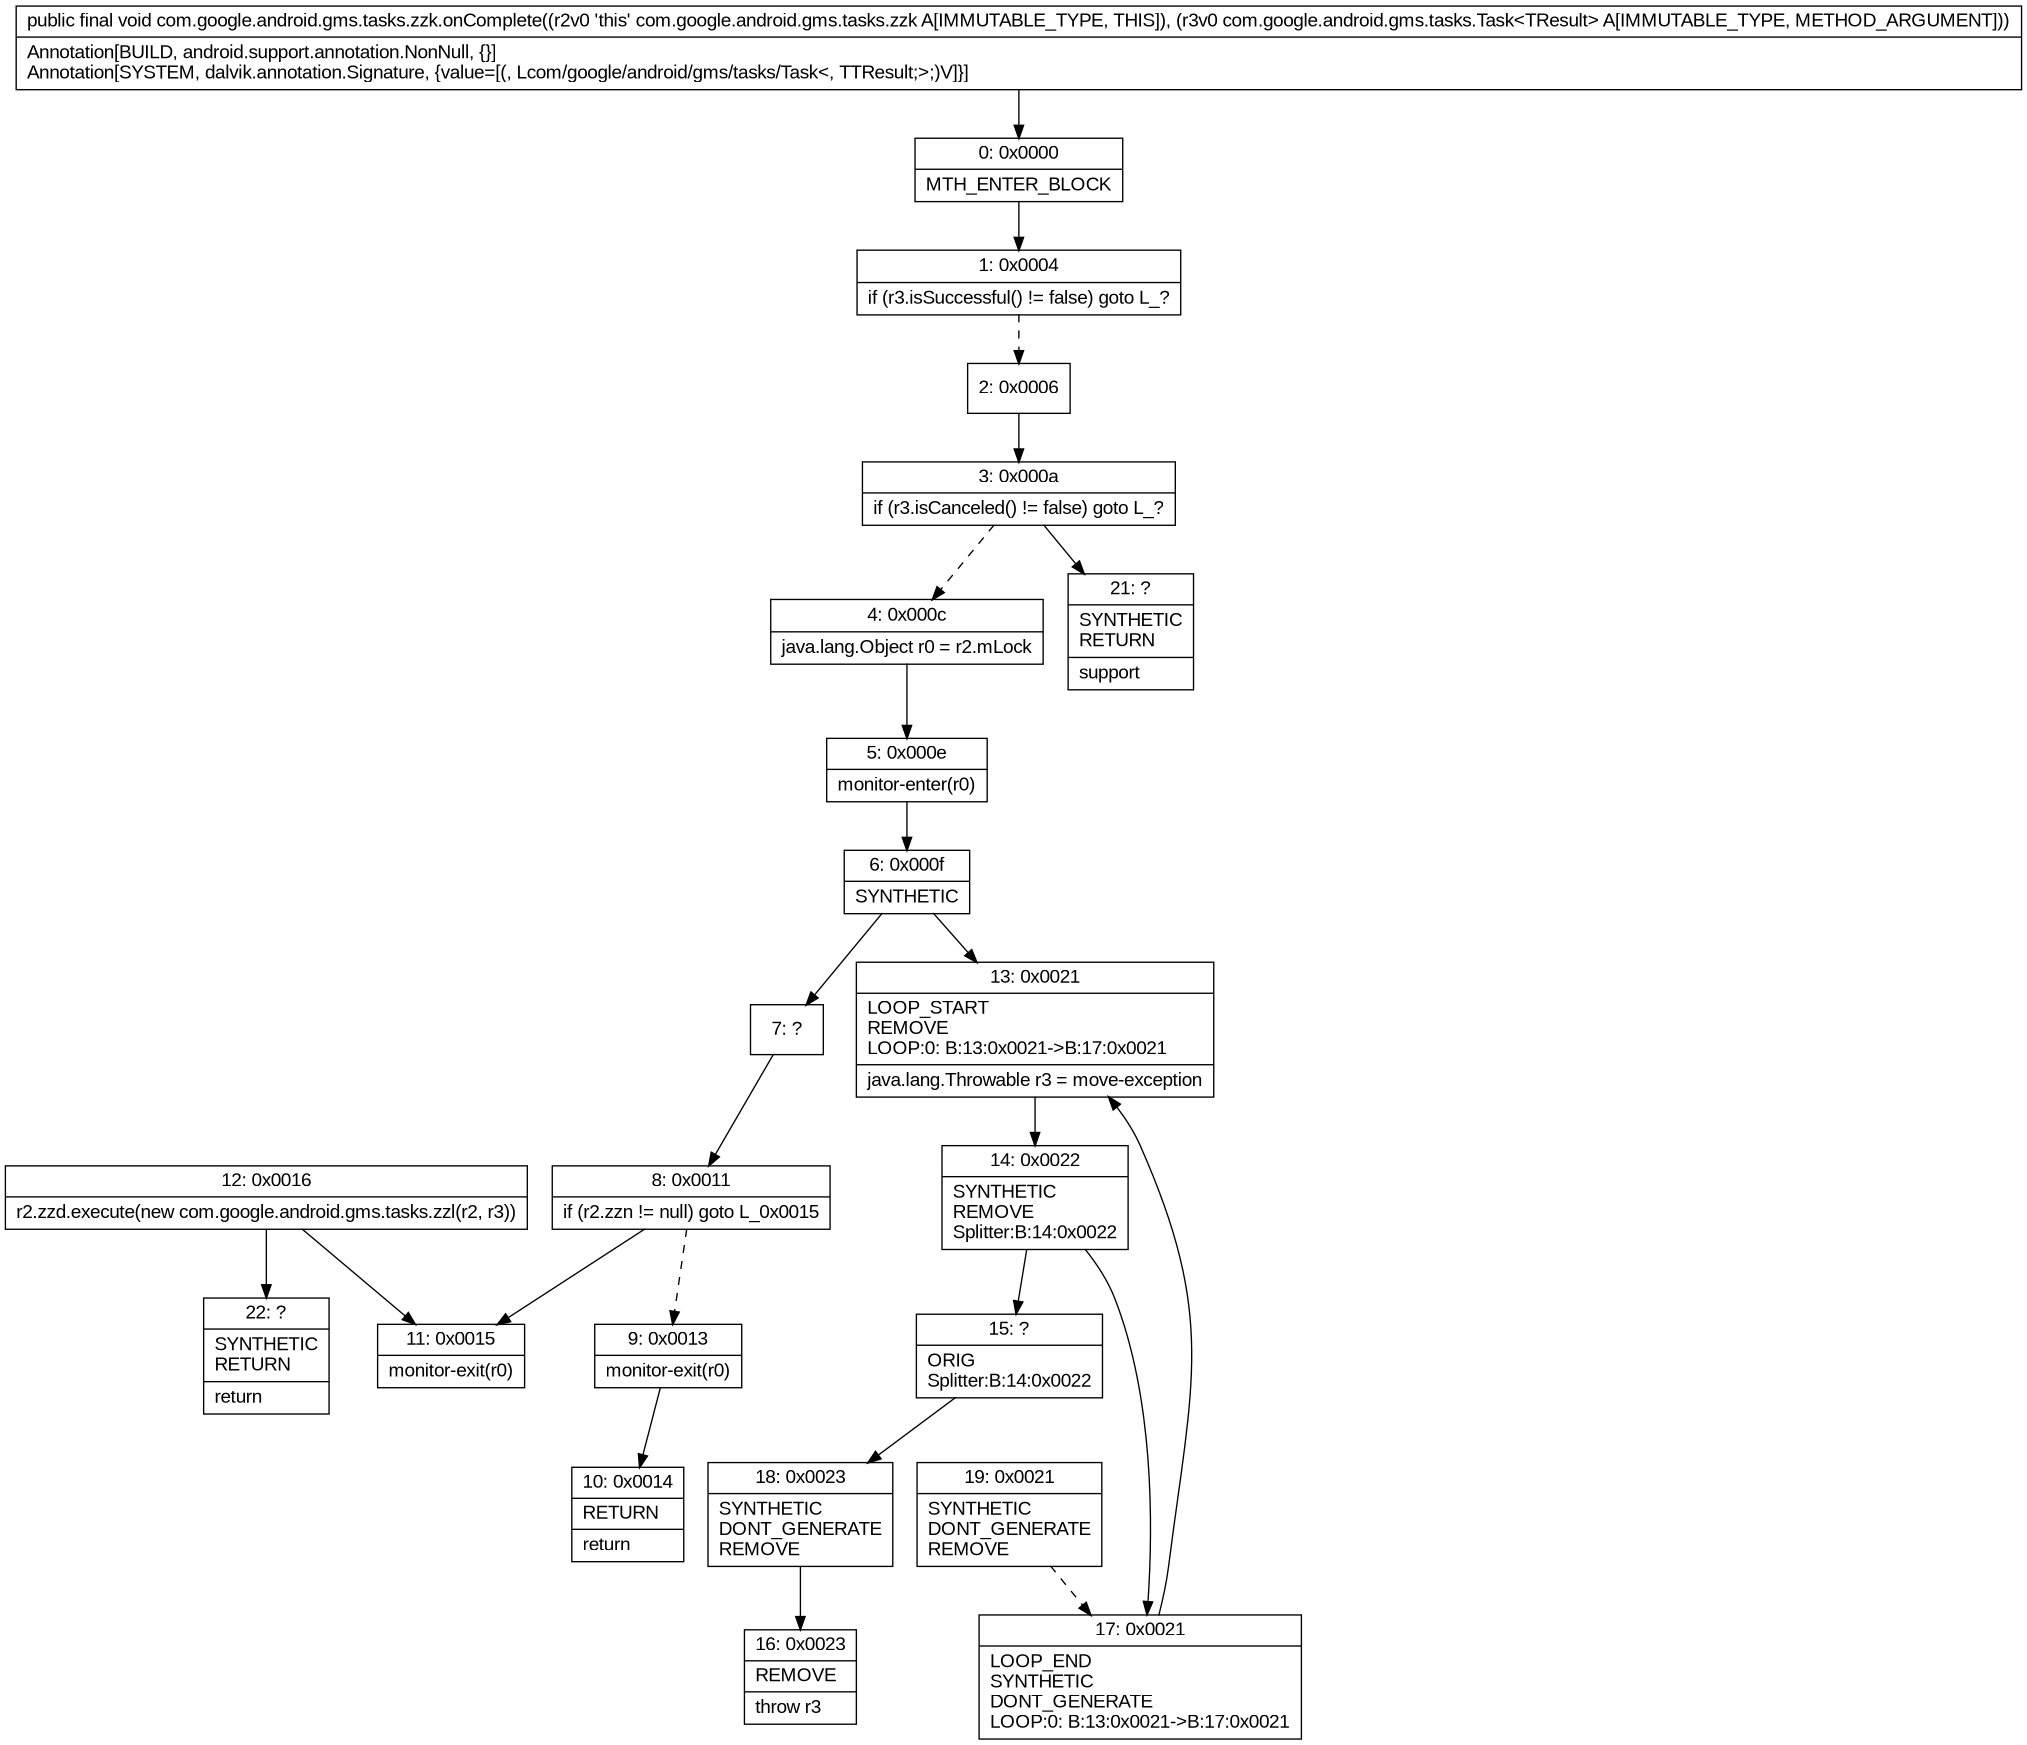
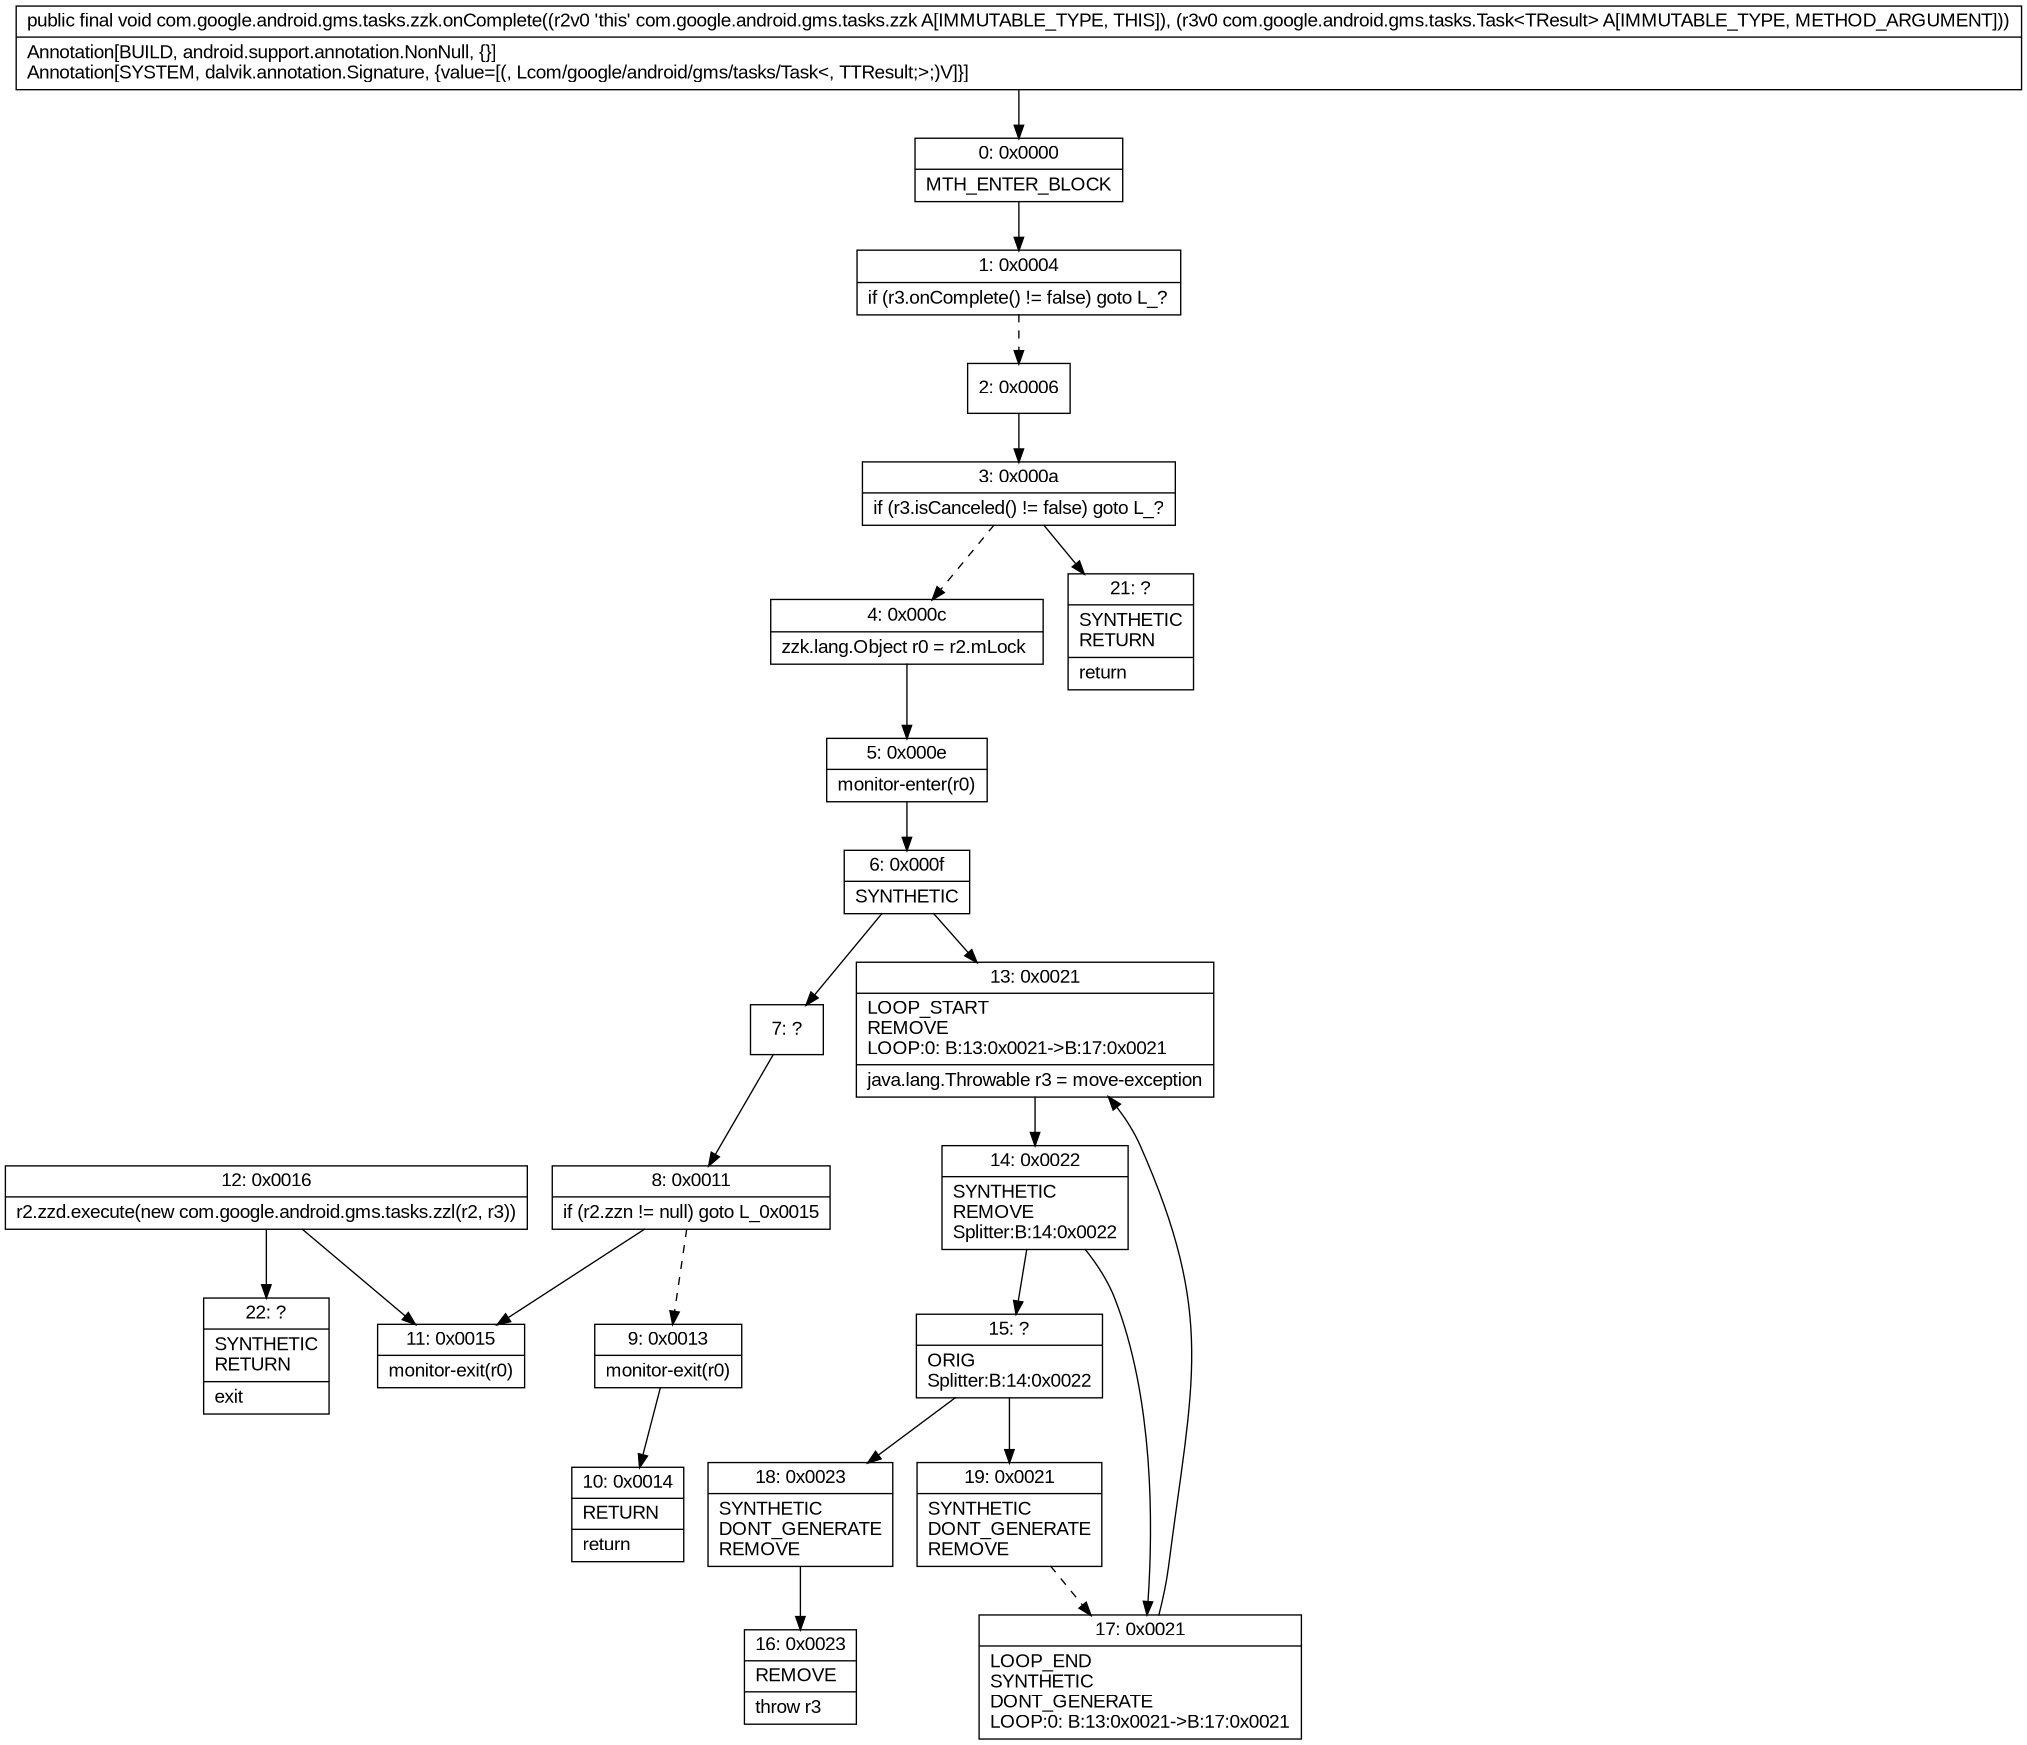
(1019, 298) -> (1018, 298)
(907, 647) -> (904, 647)
(1110, 673) -> (1103, 673)
(239, 1397) -> (229, 1397)
none -> (1009, 1423)
